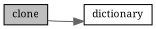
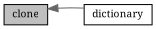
(61, 21) -> (71, 8)
